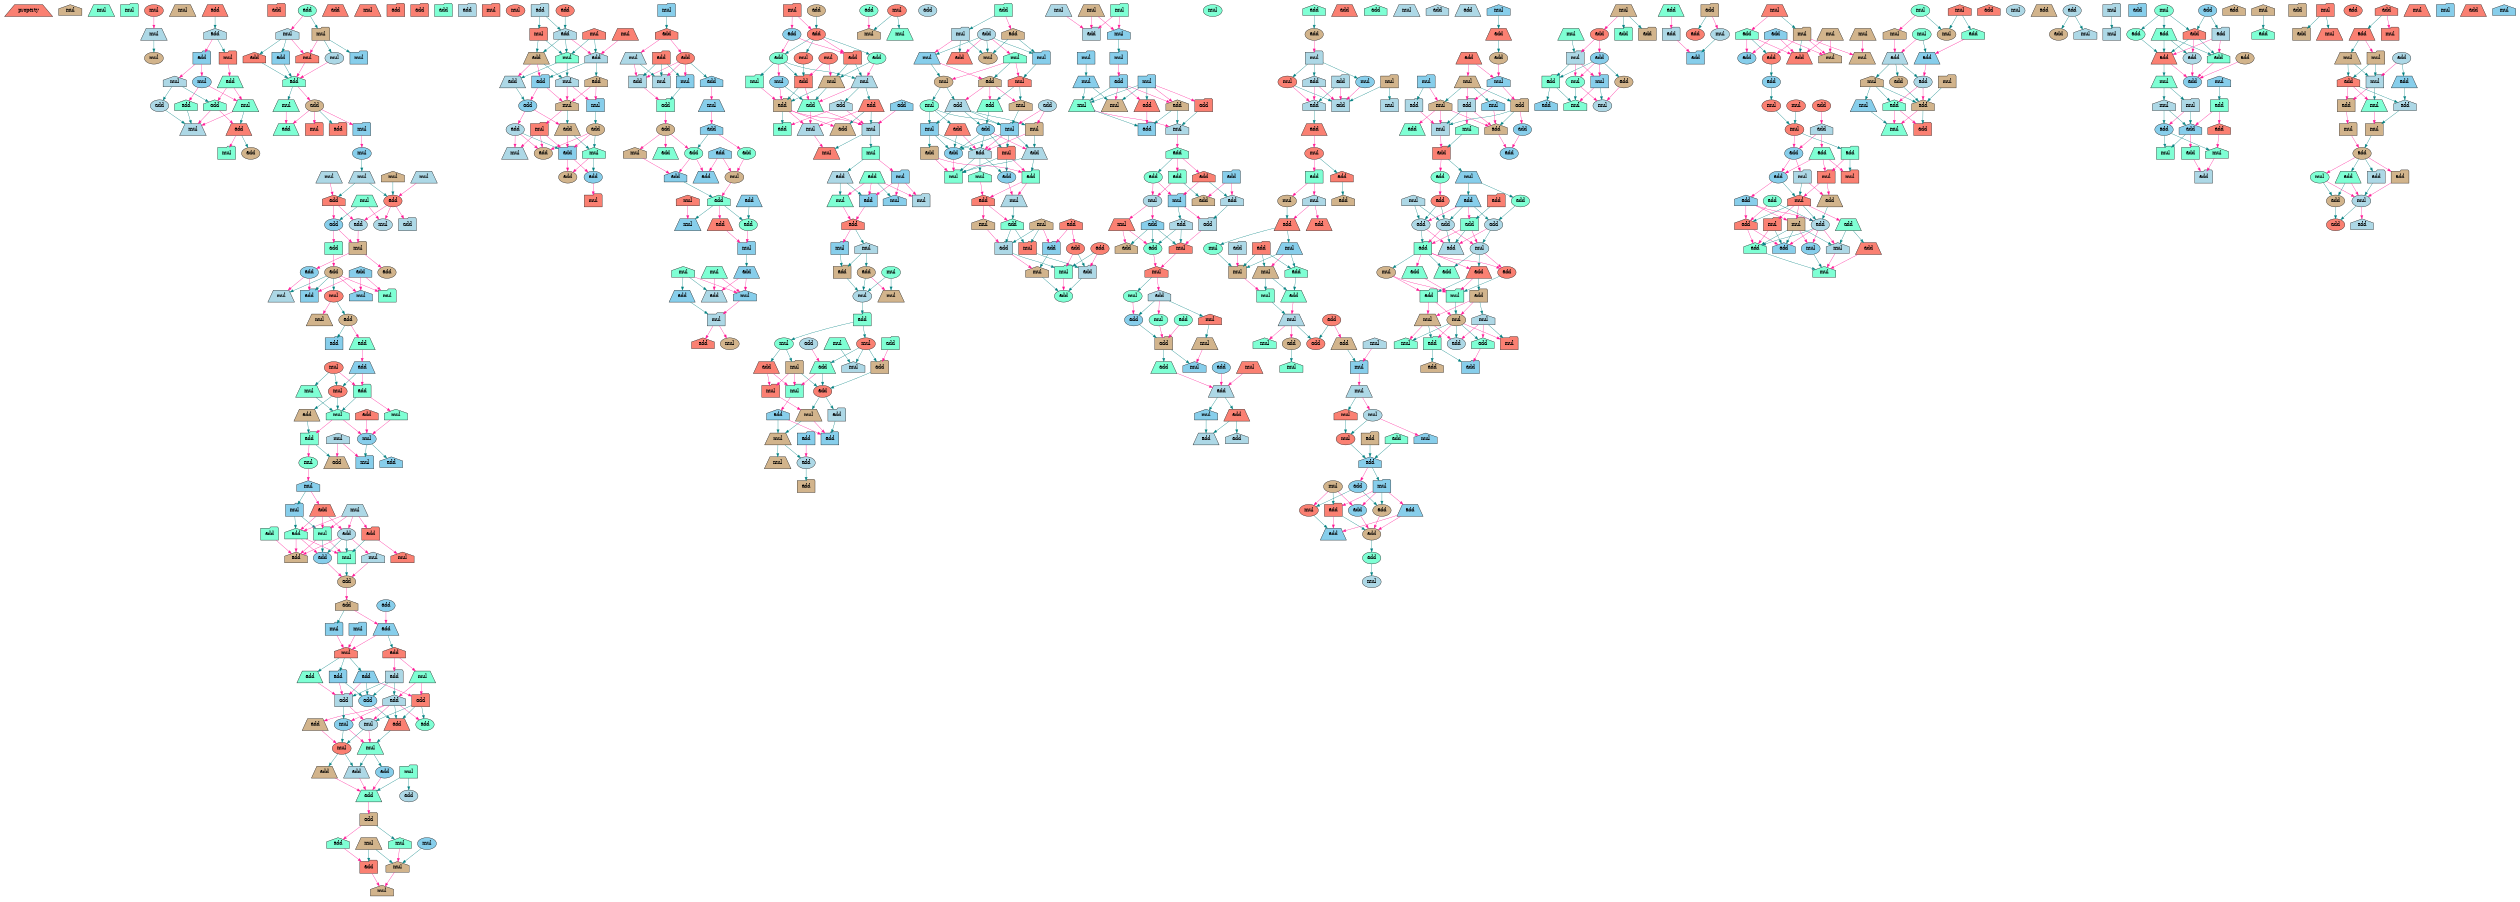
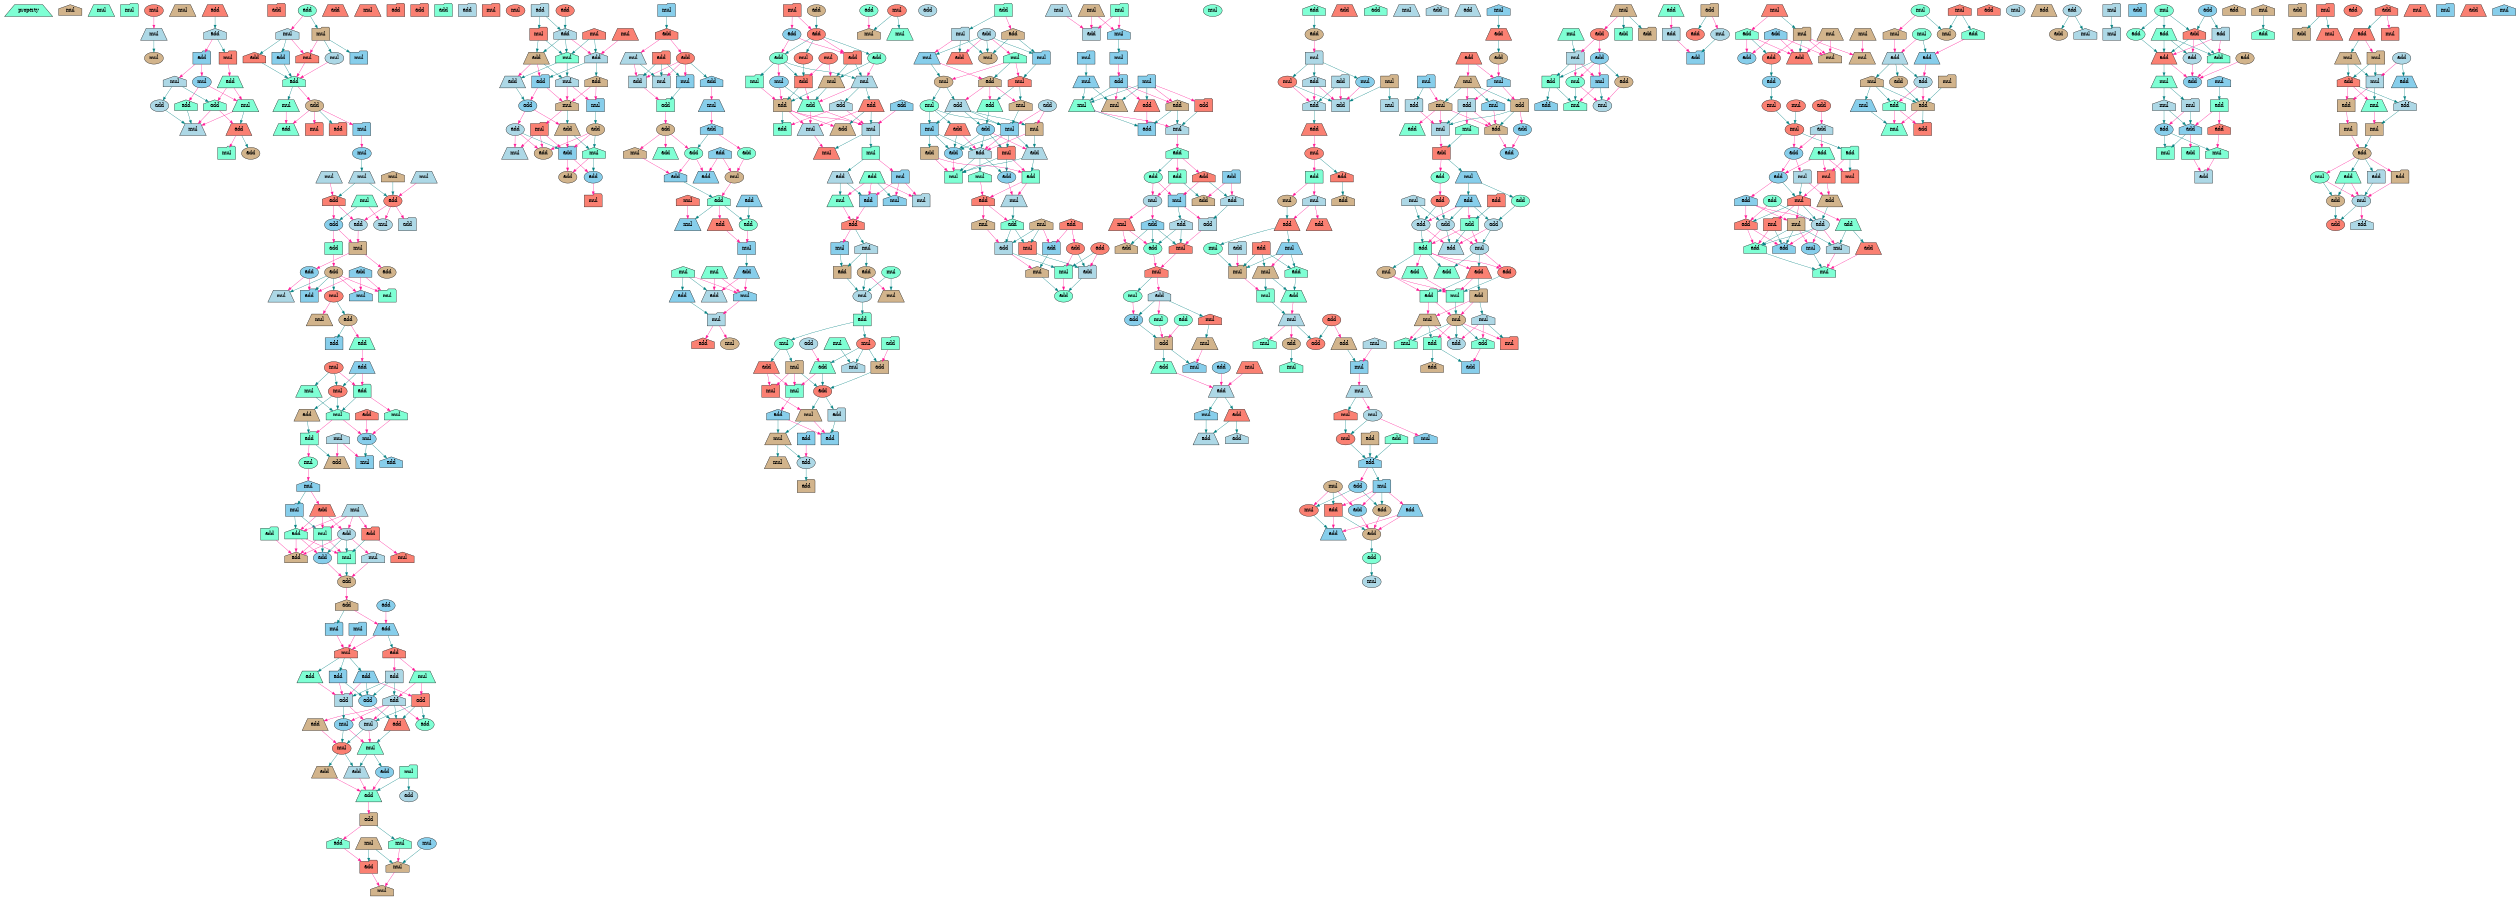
(29, 11) -> (29, 11)
